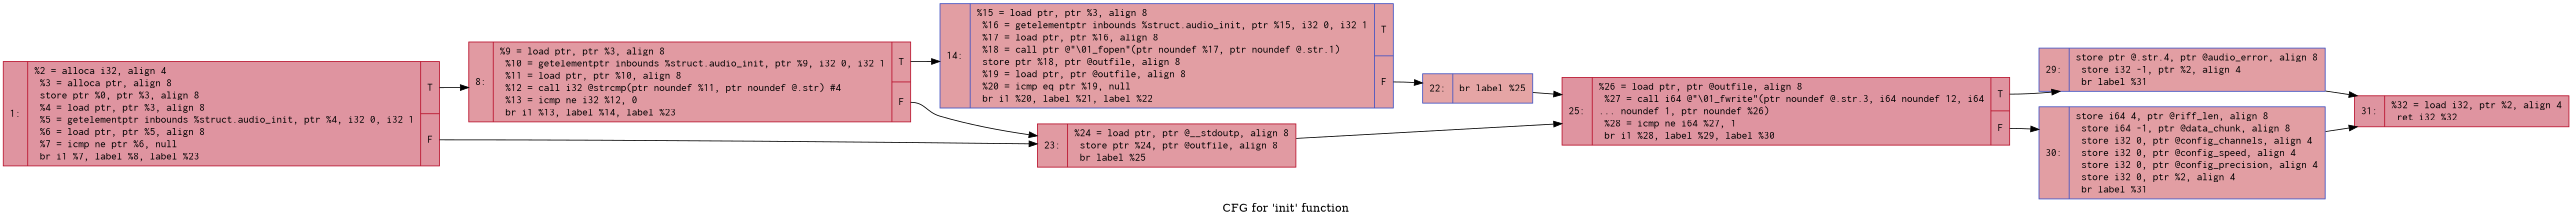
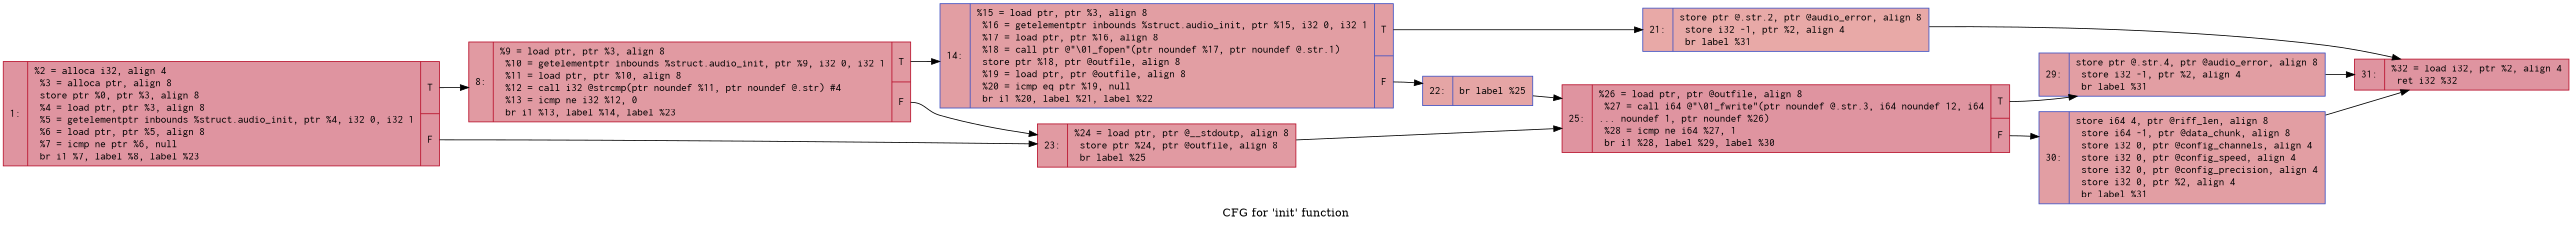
none -> (1786, 30)
